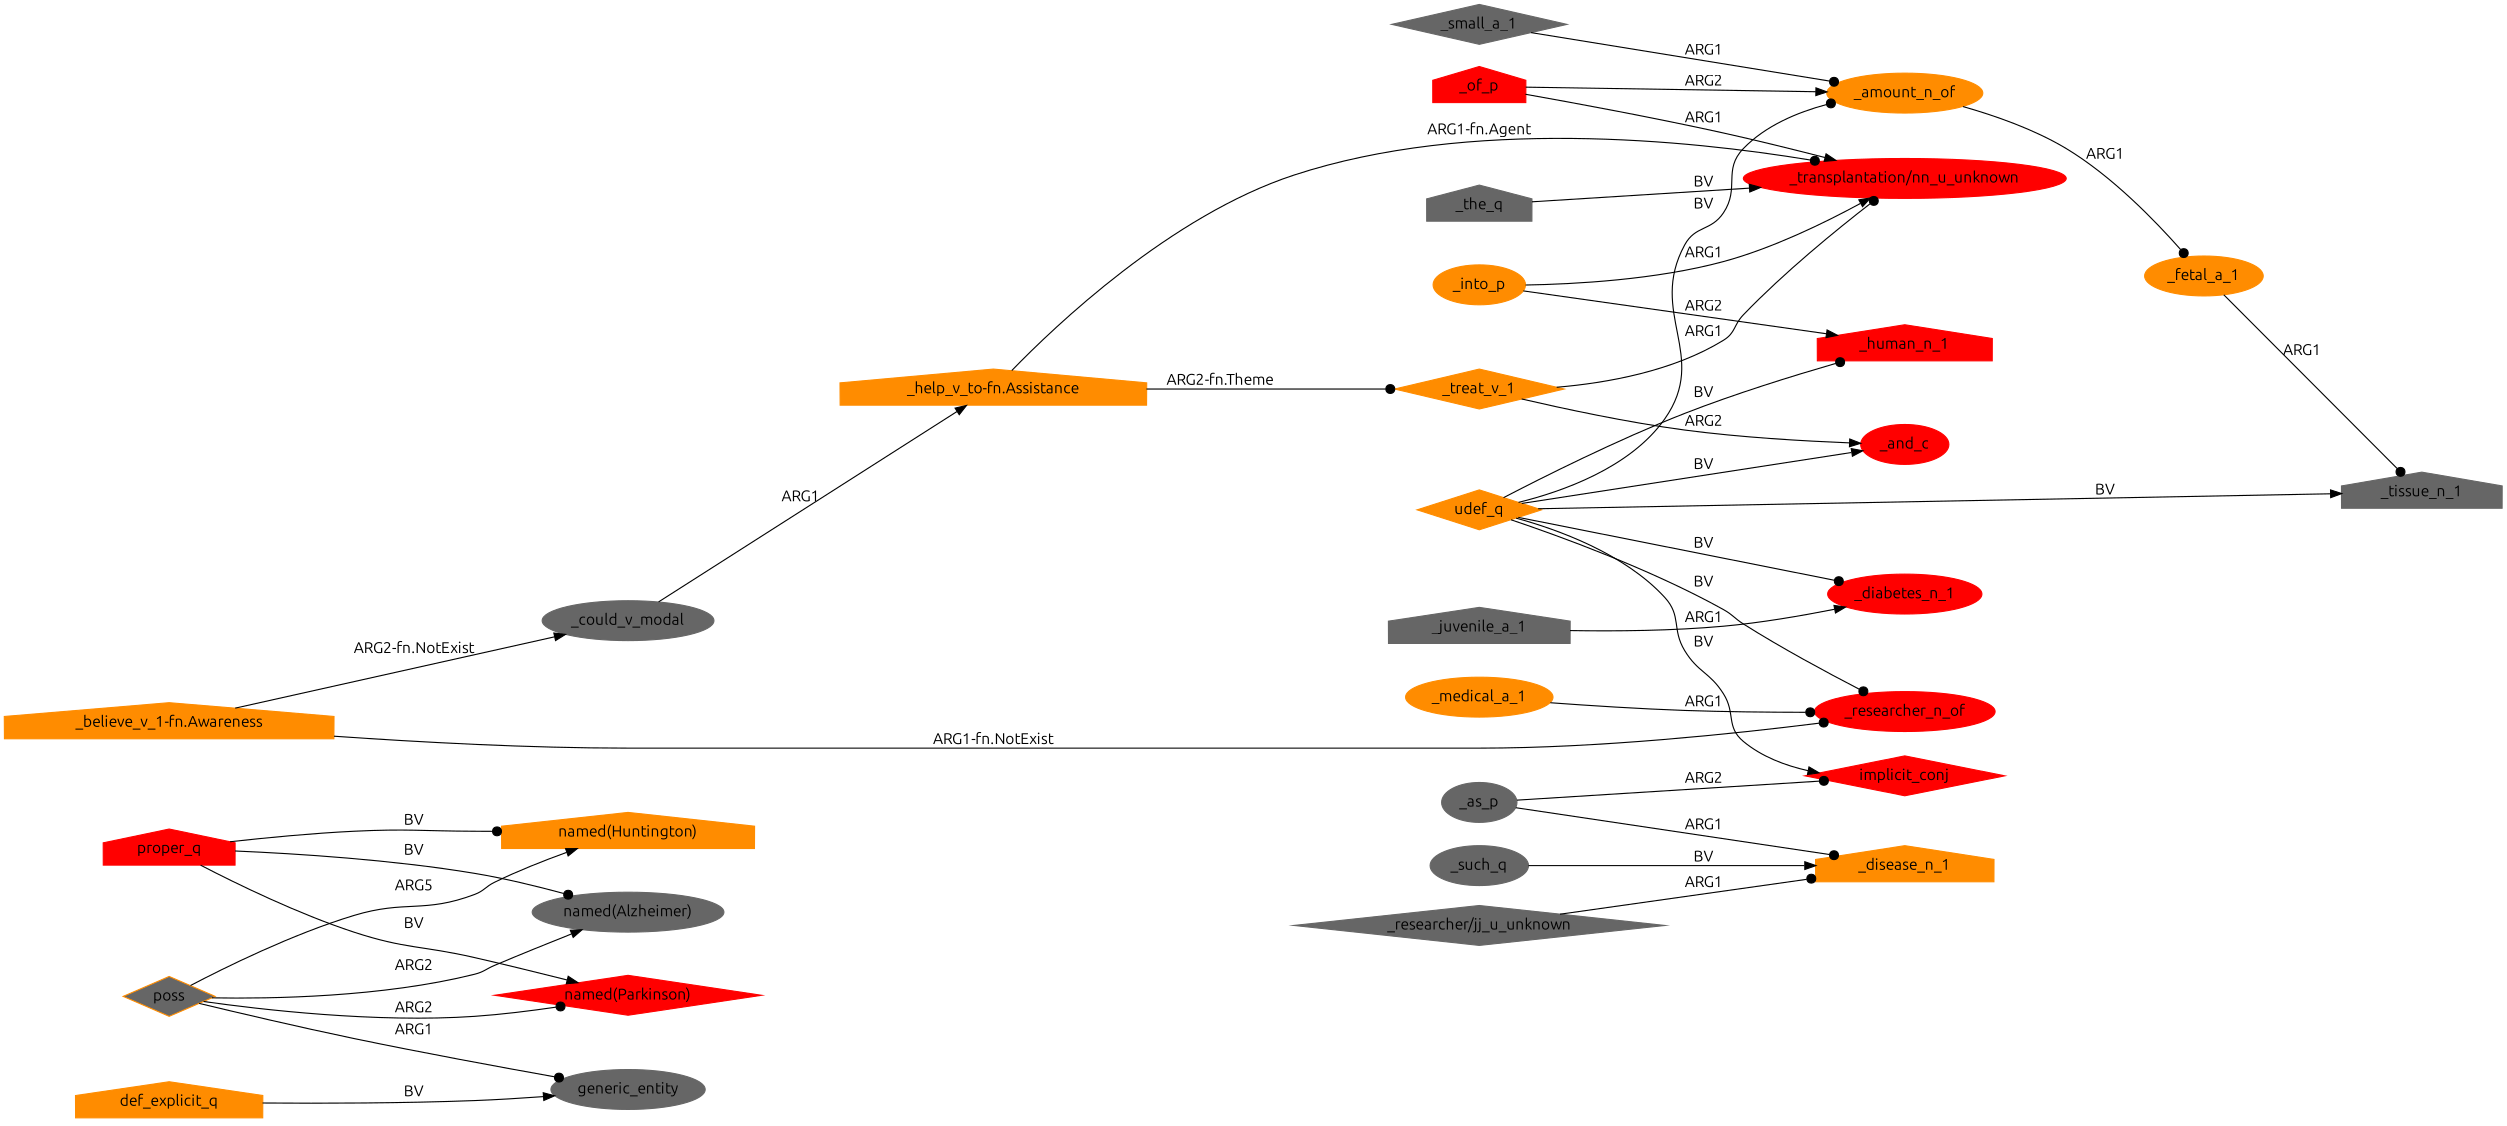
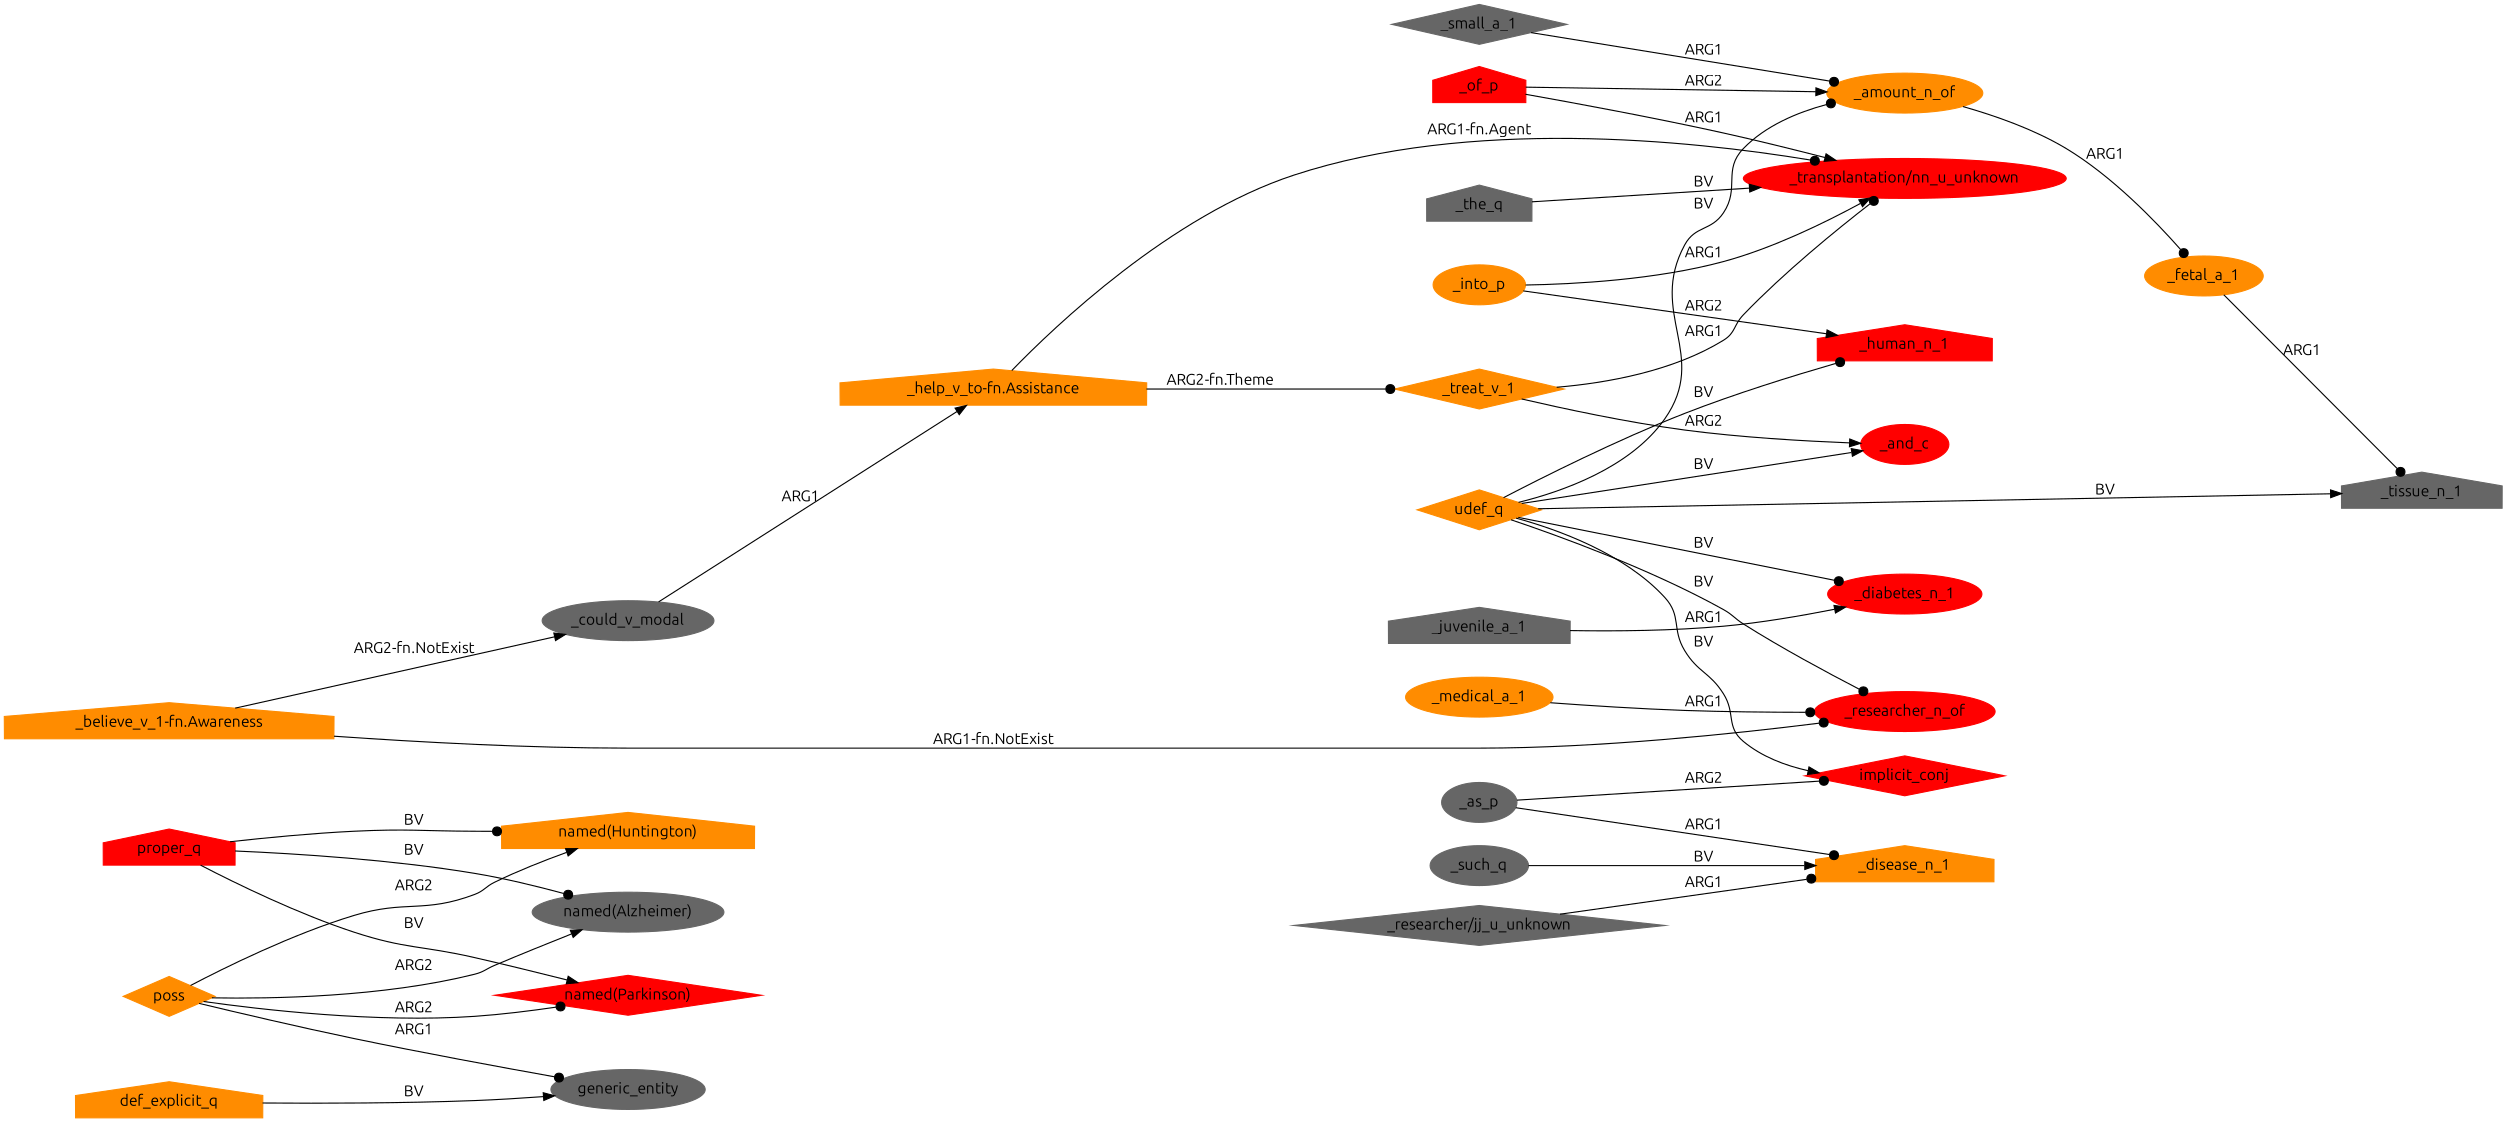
(414, 886) -> (414, 886)
(169, 996) -> (169, 996)
